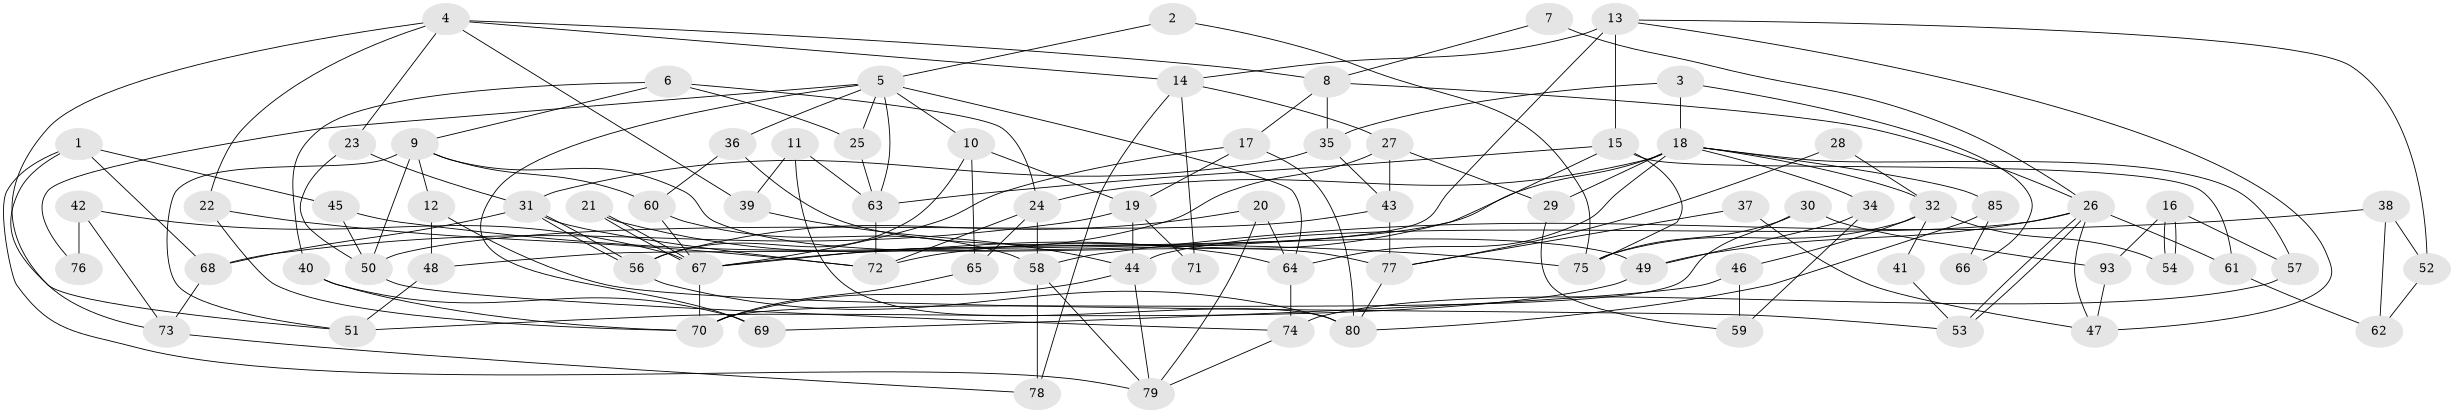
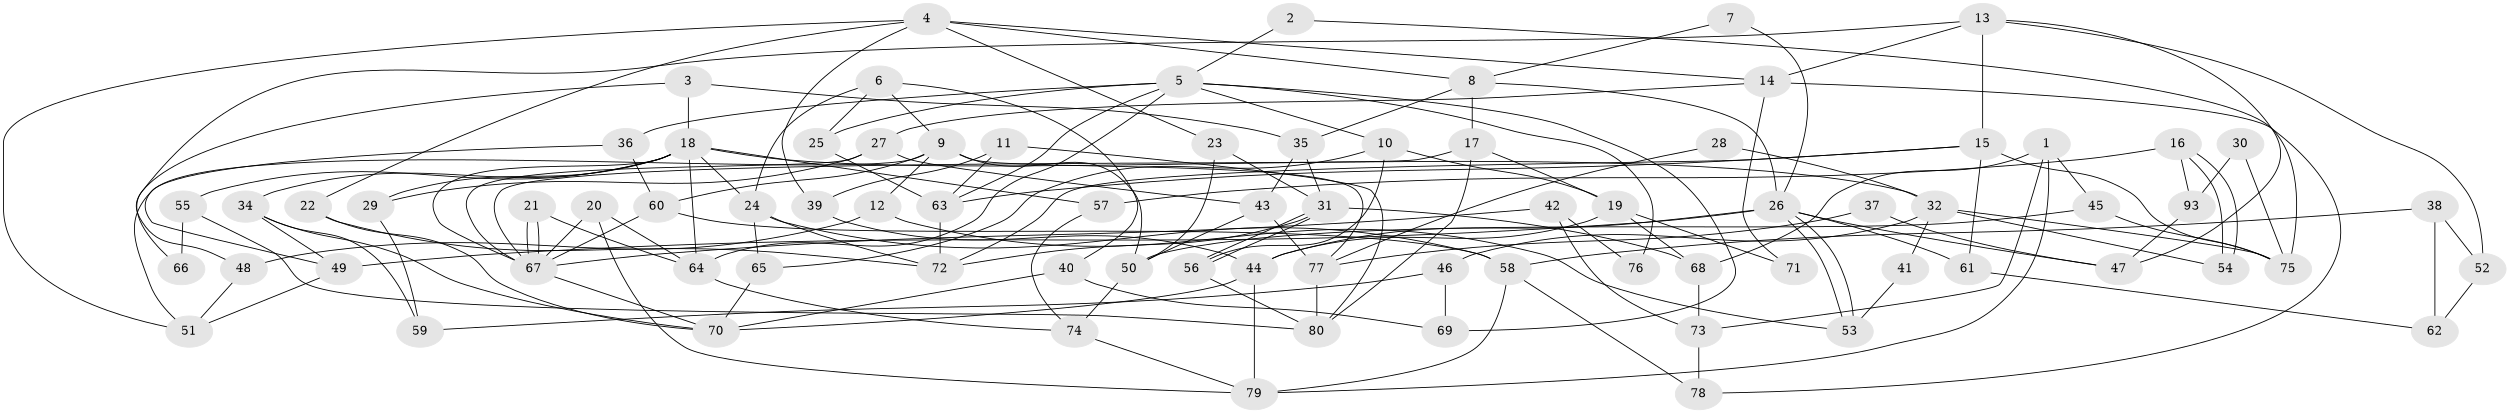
(1996, 207) -> (183, 207)
(946, 227) -> (564, 238)
(1264, 306) -> (474, 287)
